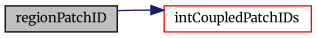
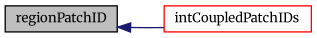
(134, 10) -> (147, 28)
